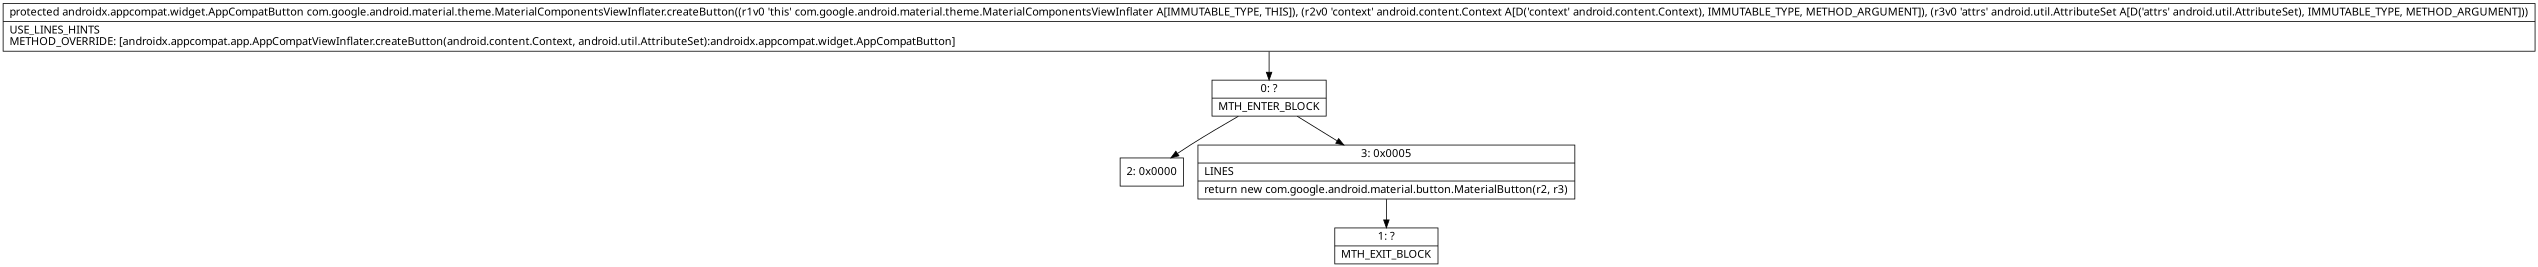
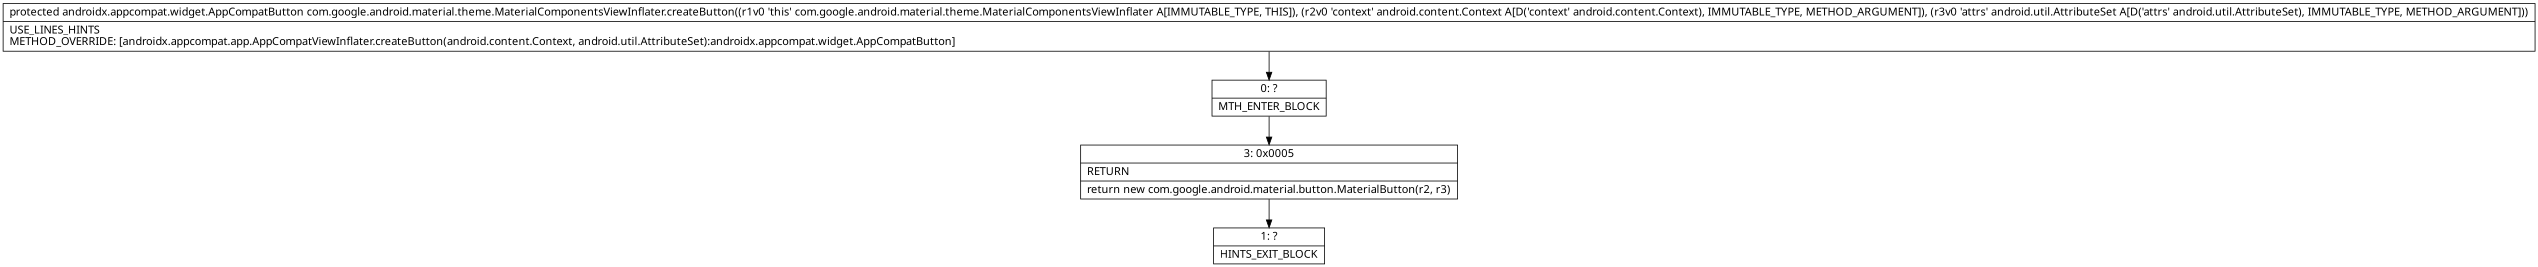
(1152, 172) -> none
(1219, 172) -> (1108, 172)
(1386, 255) -> (1269, 255)
